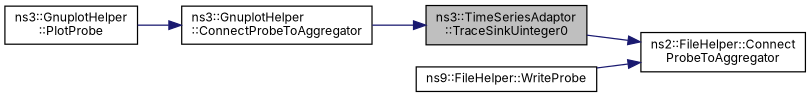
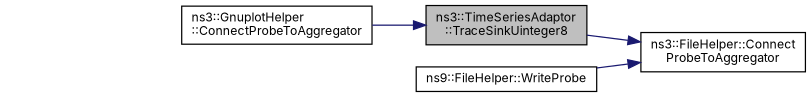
(71, 25) -> none
(506, 25) -> (506, 25)
(723, 52) -> (723, 52)
